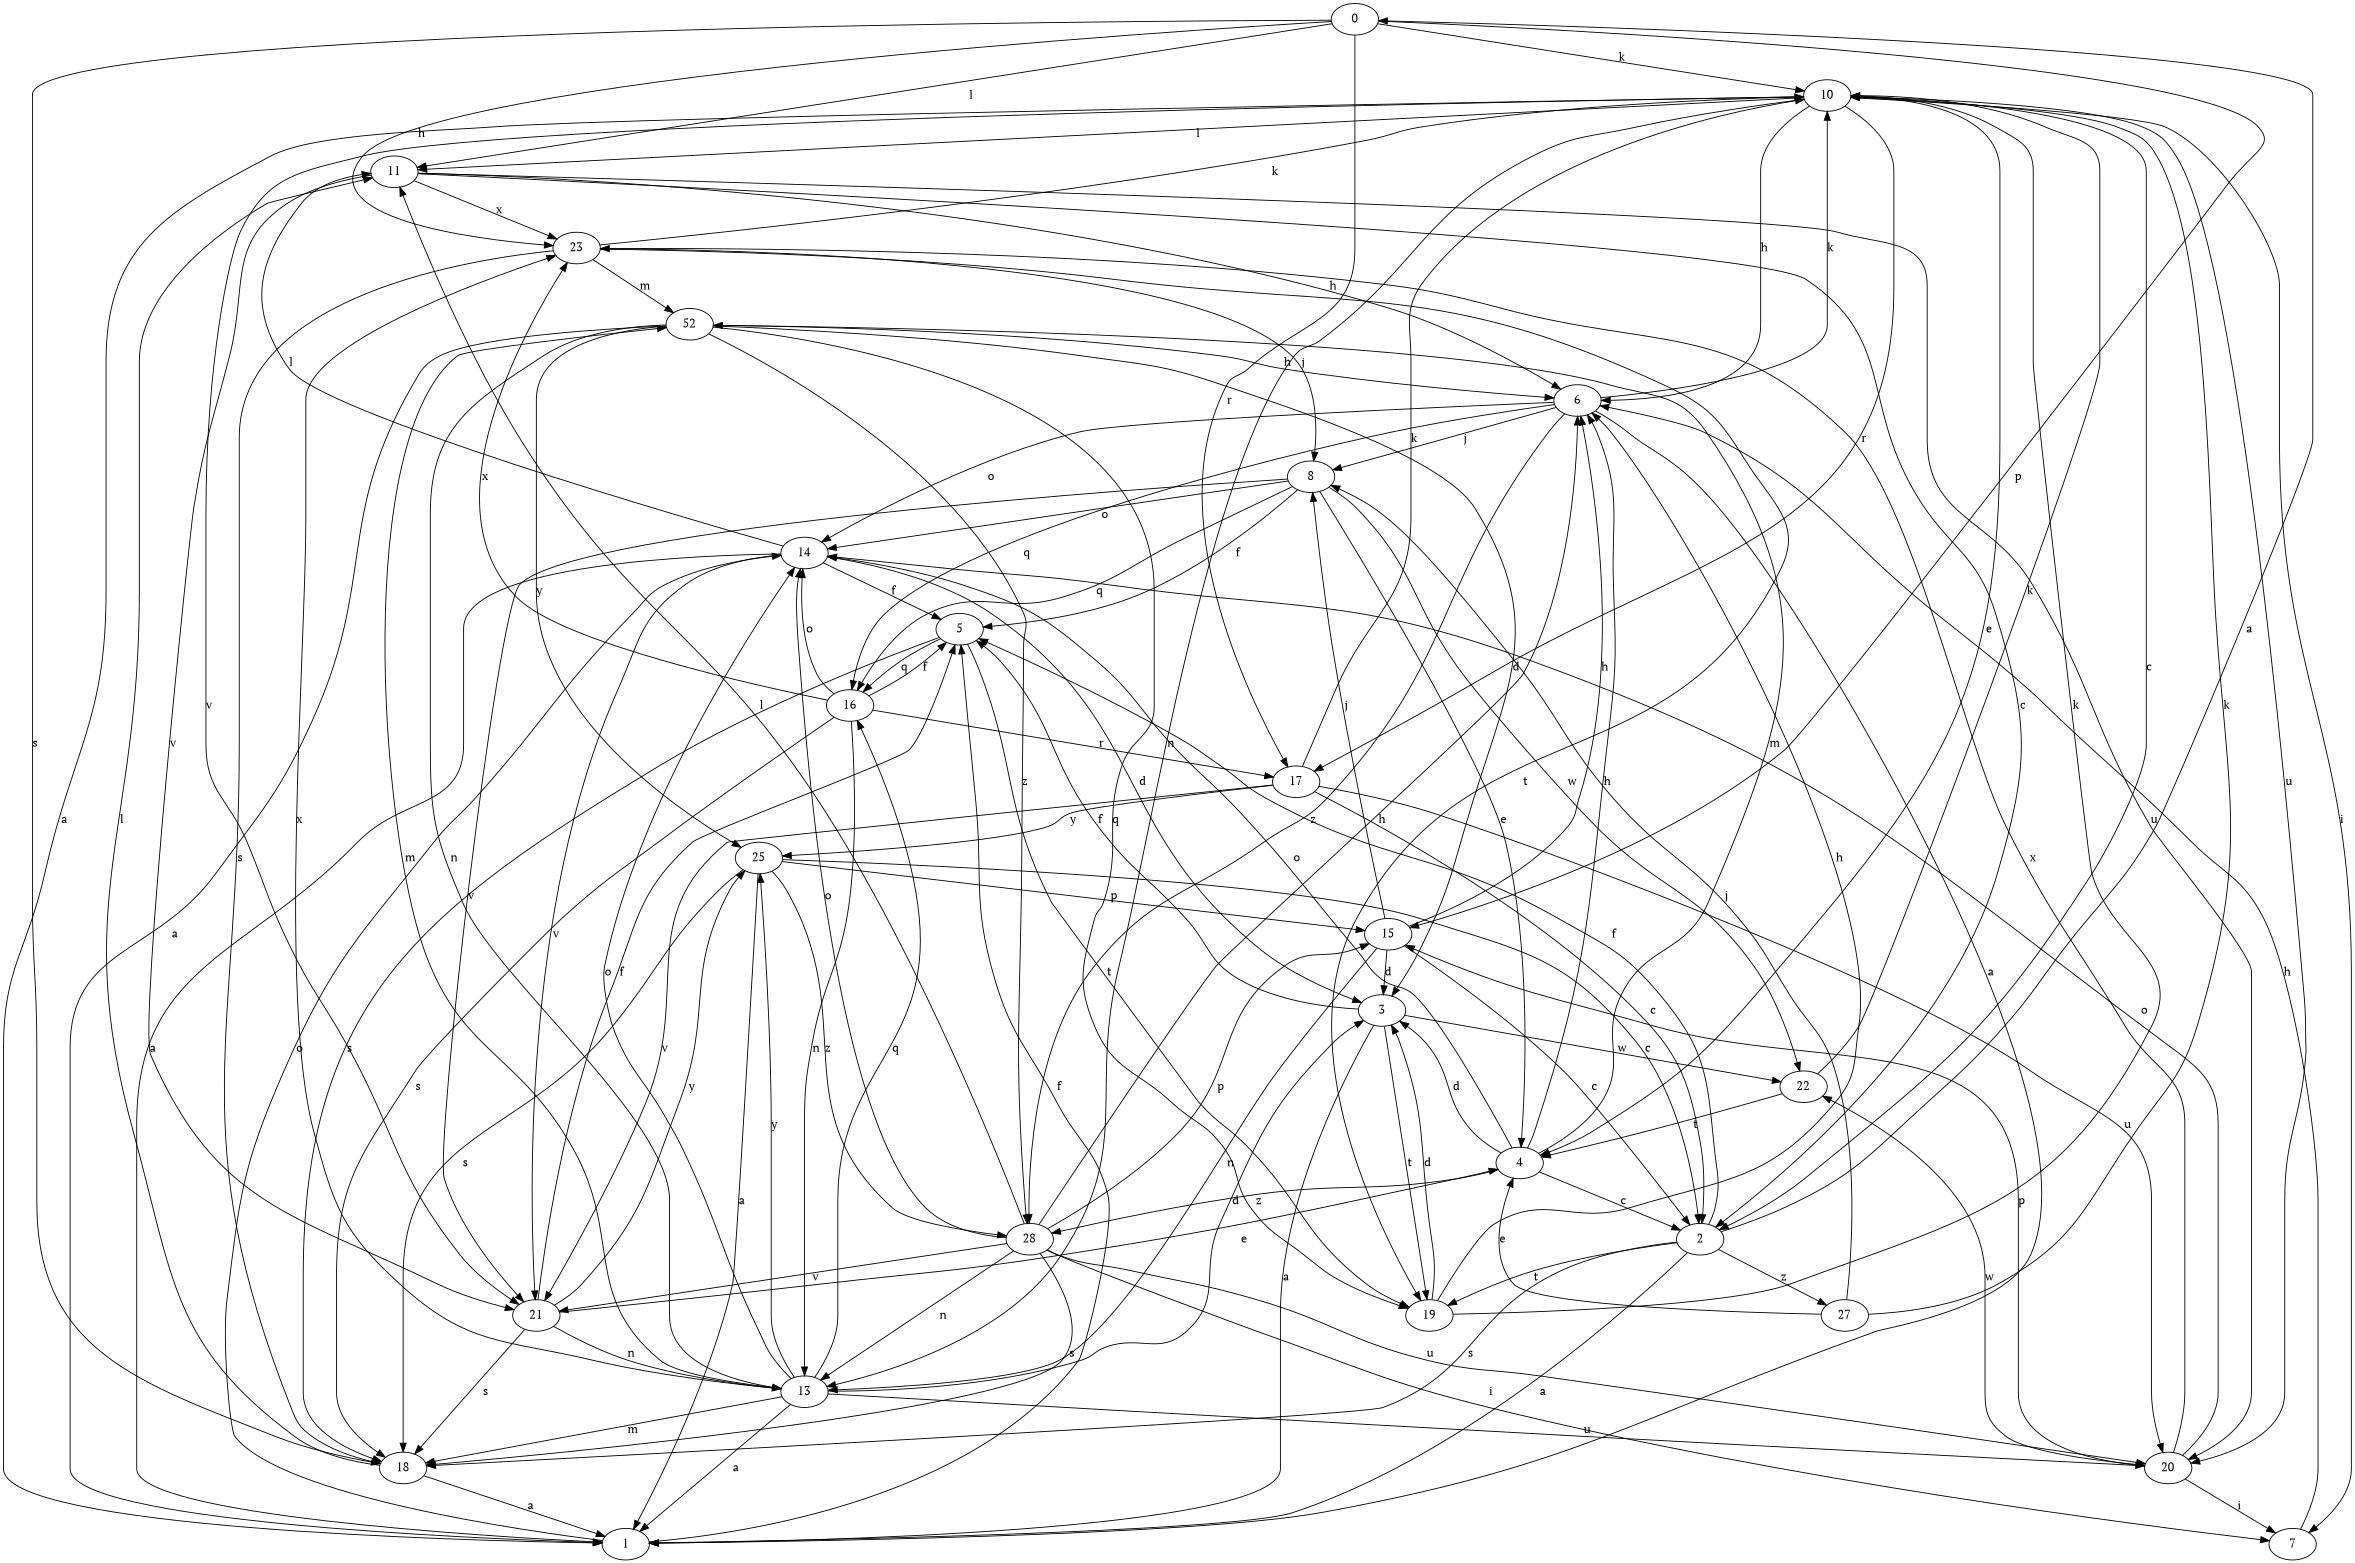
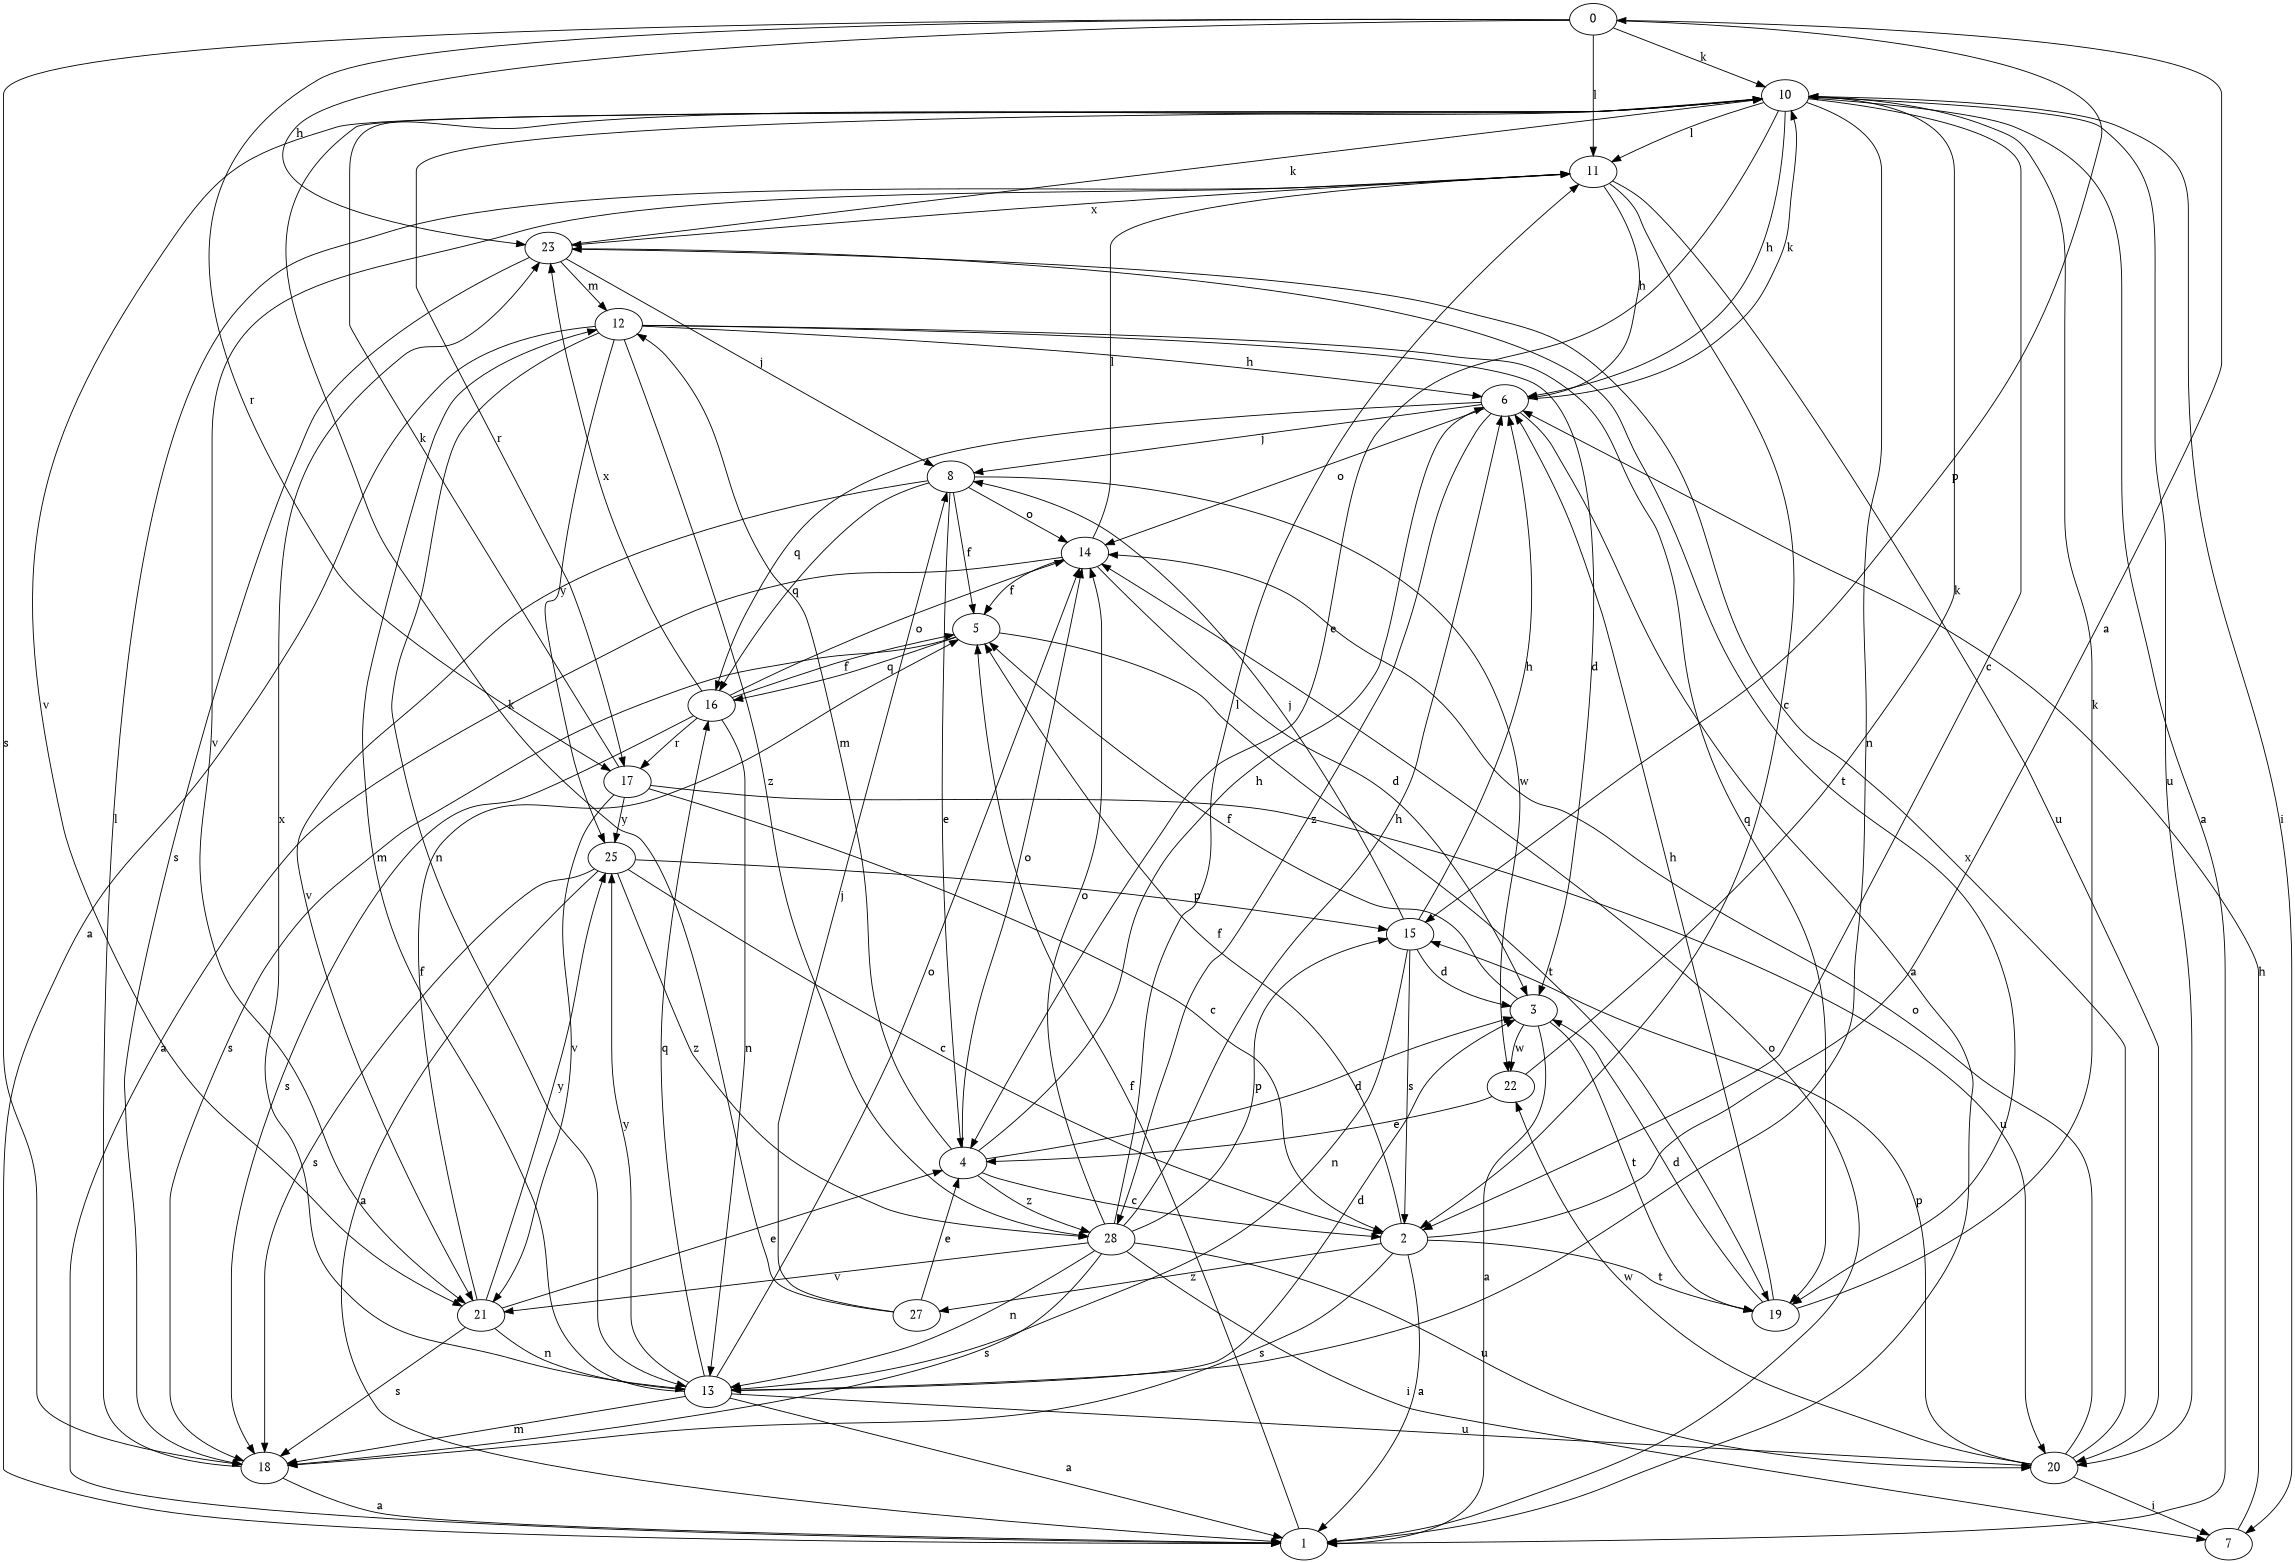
(690, 324) -> (619, 324)
(562, 873) -> none
(1595, 1087) -> (1411, 1087)
(1696, 1125) -> (1397, 1125)
